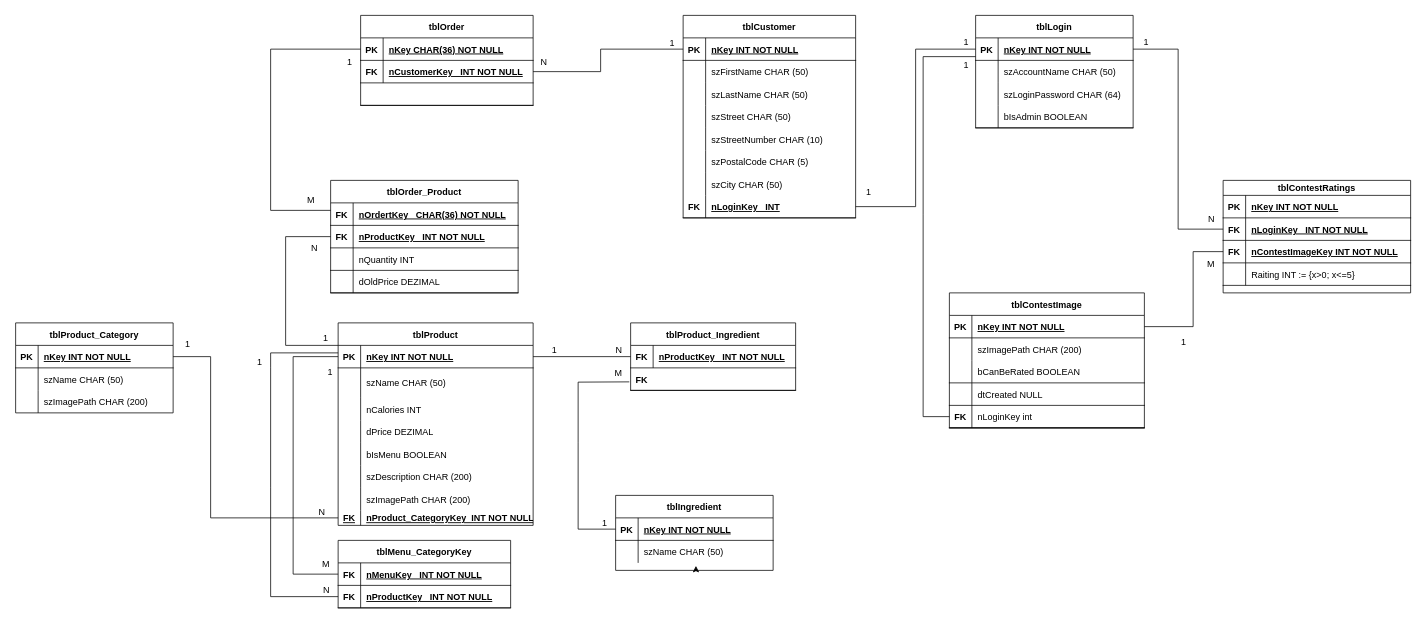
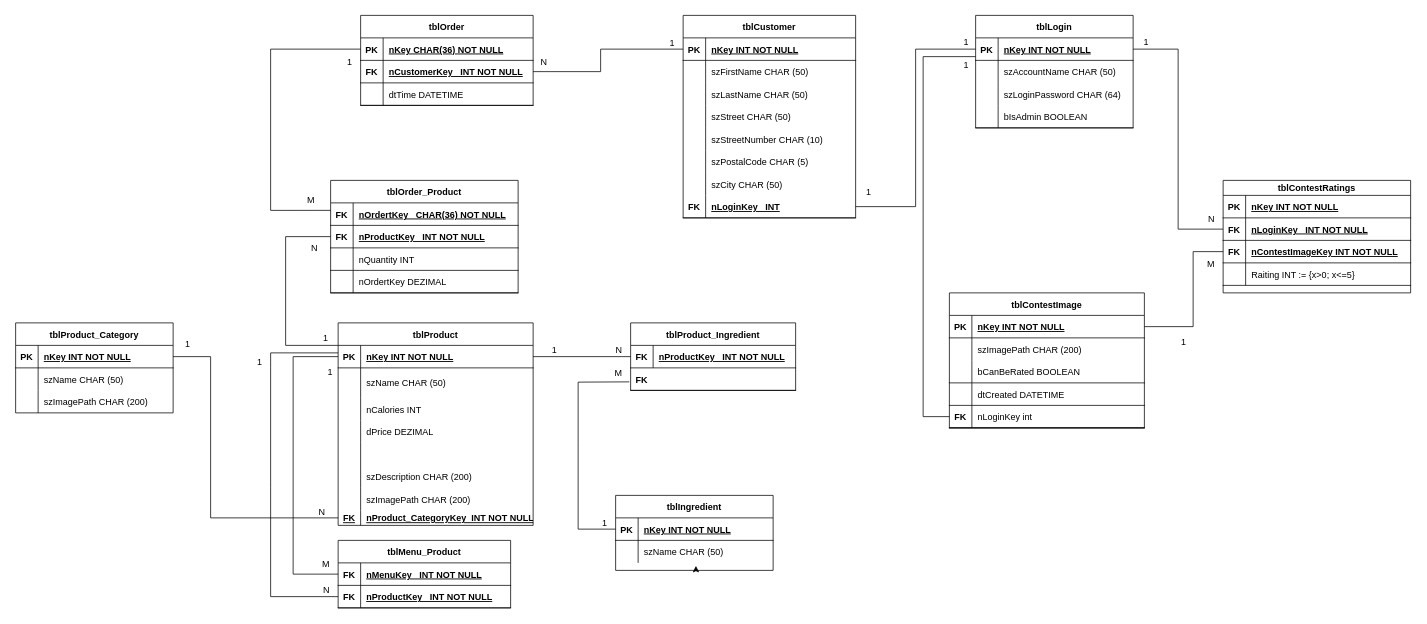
none -> (458, 94)
(398, 282) -> (403, 282)
(1011, 395) -> (1021, 395)
(447, 454) -> none
(424, 552) -> (424, 552)
